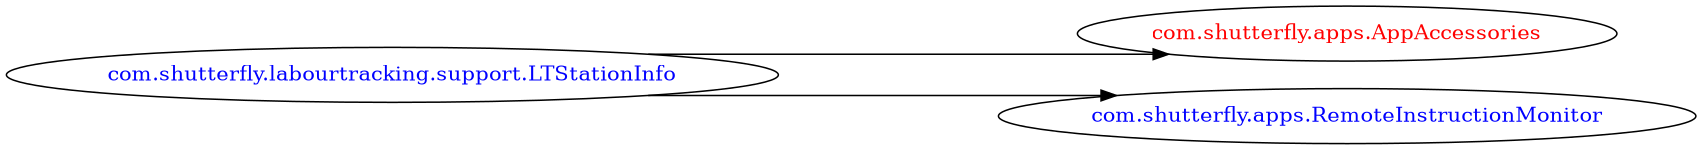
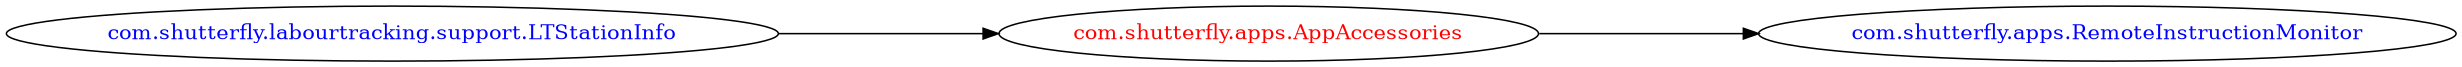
(875, 95) -> (1641, 34)
